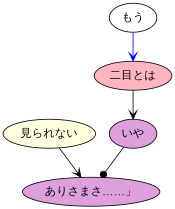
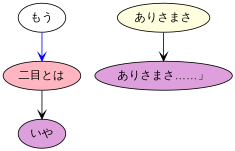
(49, 134) -> (164, 18)
(115, 159) -> none
